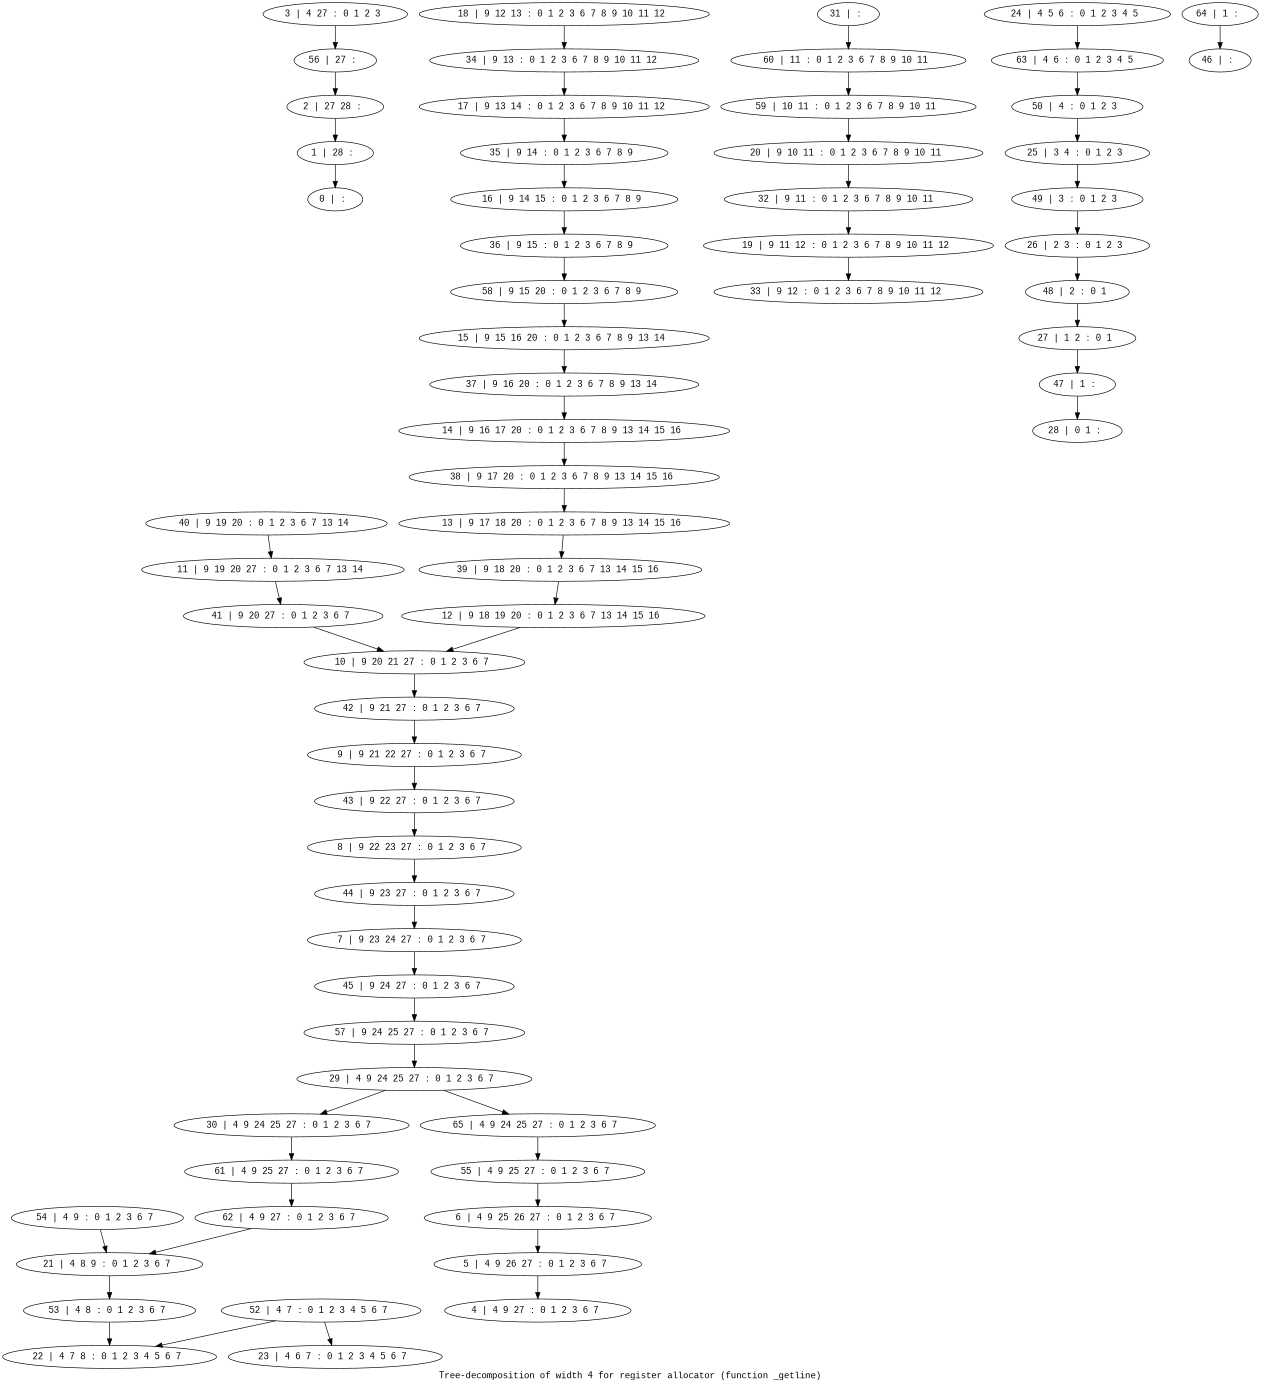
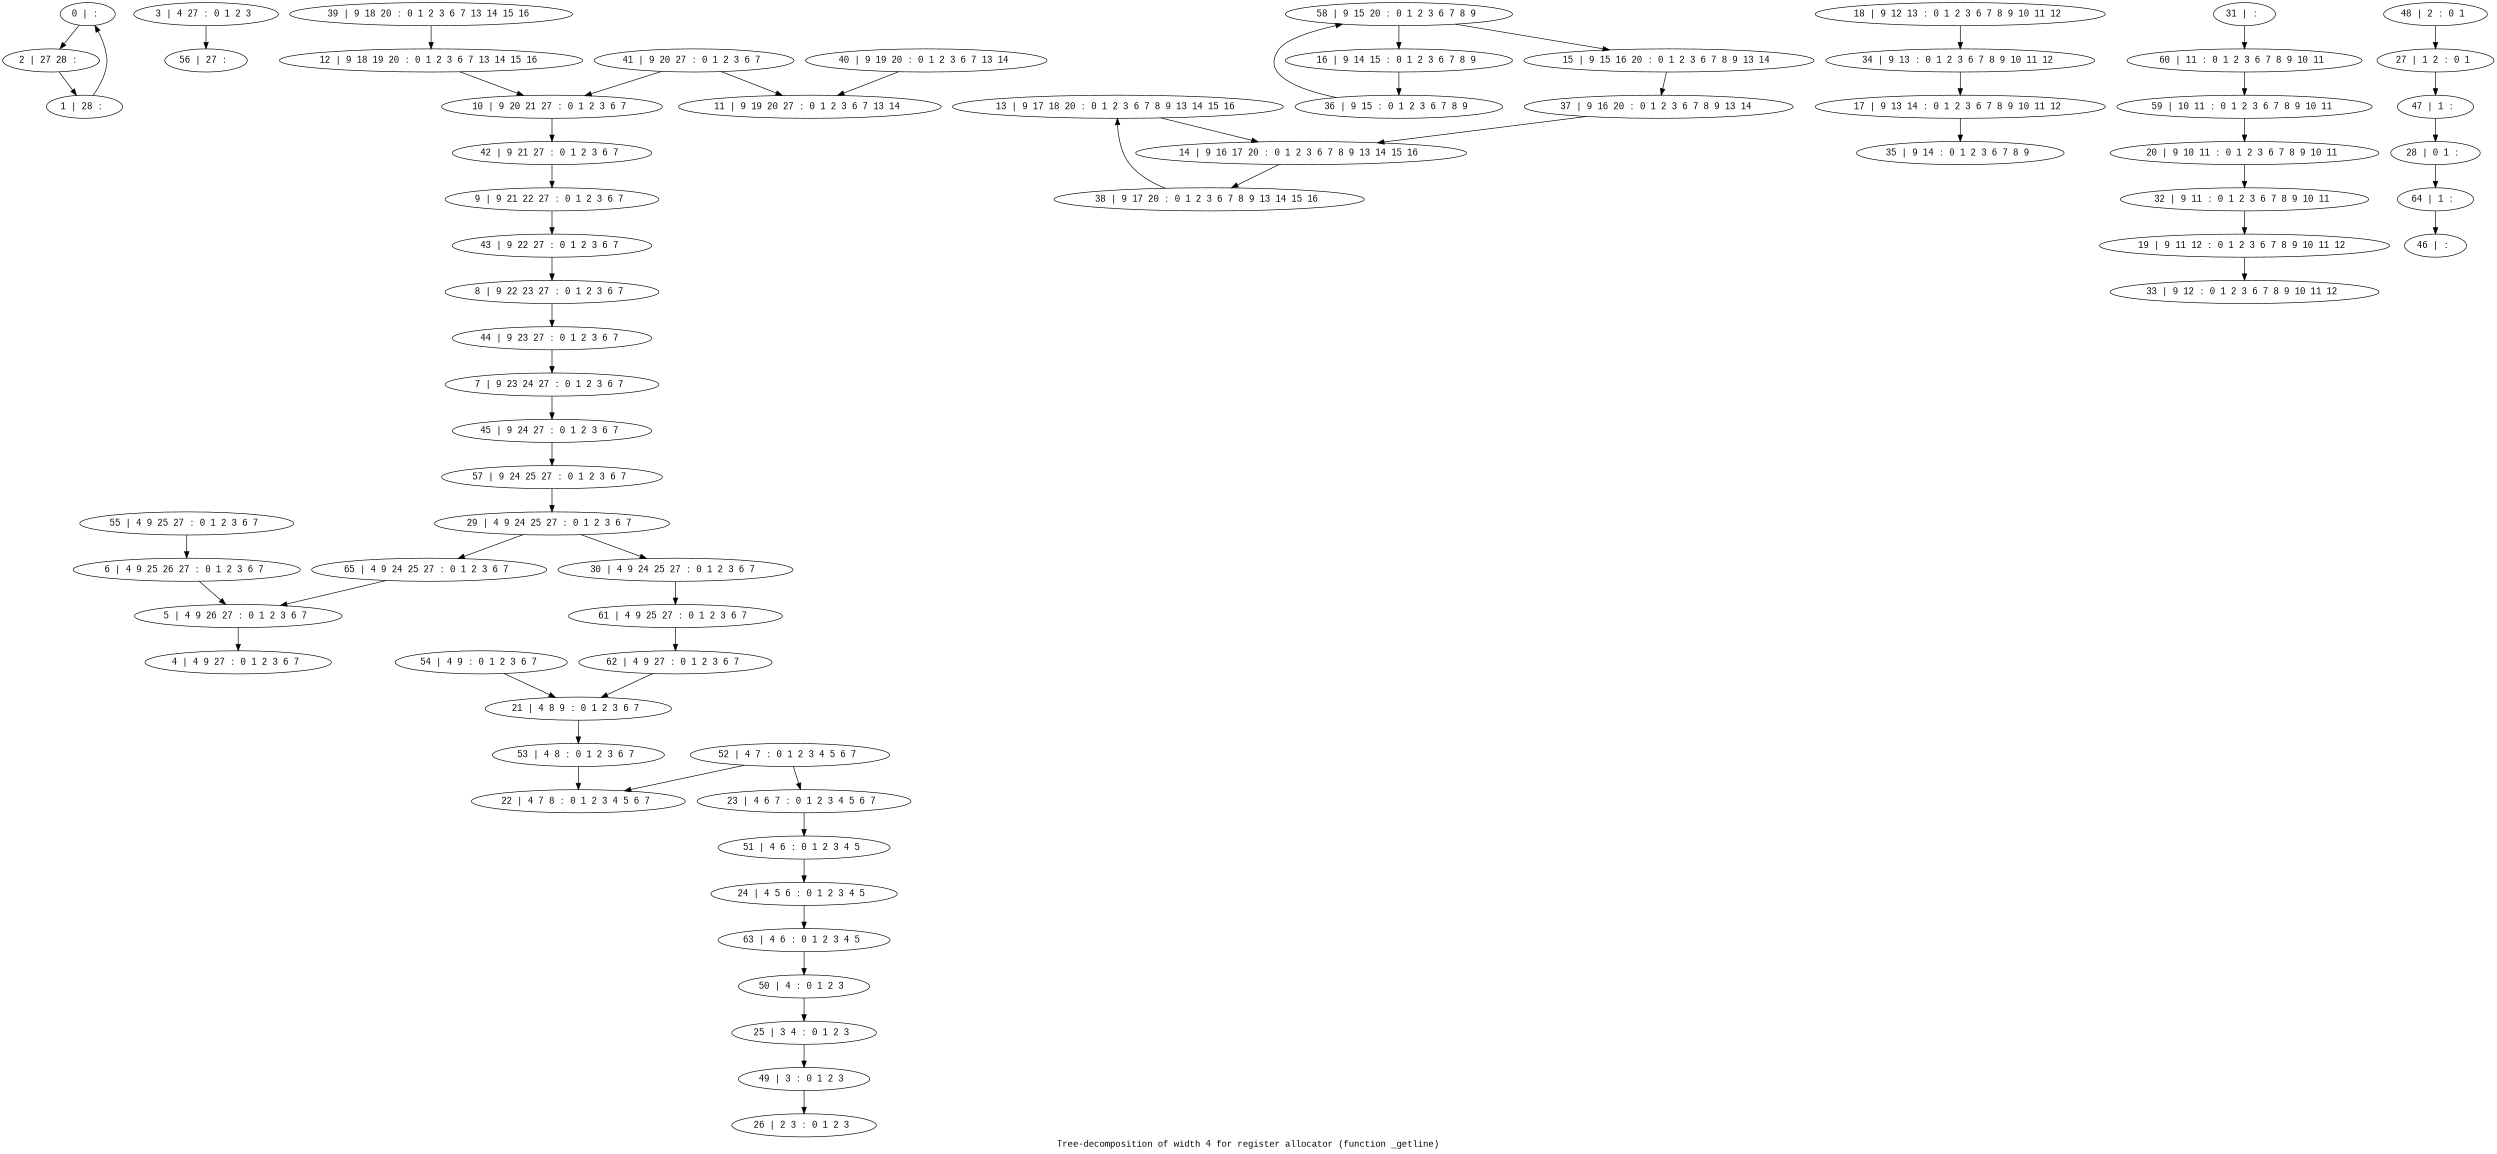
(335, 80) -> (72, 34)
(564, 173) -> (1399, 34)
none -> (2436, 173)
(1077, 266) -> none
(563, 543) -> (1206, 129)
(277, 590) -> (749, 82)
none -> (804, 848)
(538, 1145) -> (336, 592)
